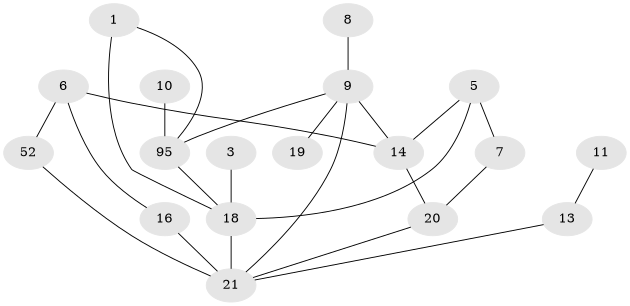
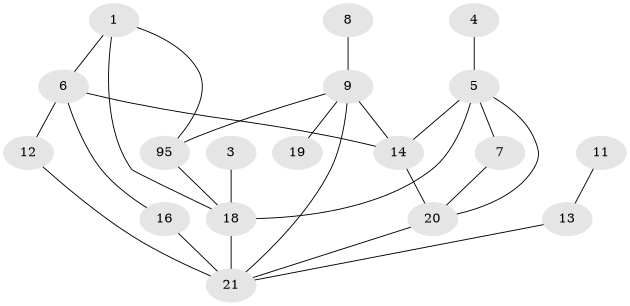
none -> (474, 20)
none -> (89, 53)
(165, 87) -> none
(29, 153) -> (29, 153)
none -> (533, 169)
